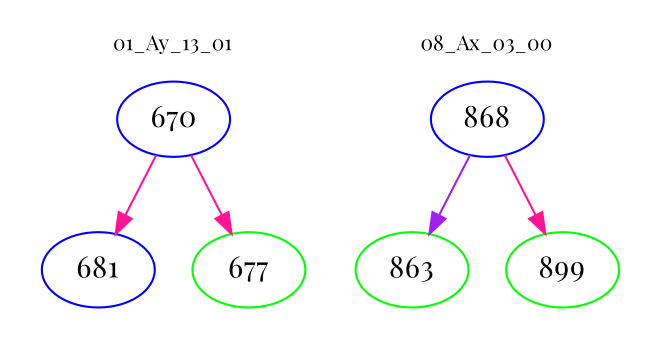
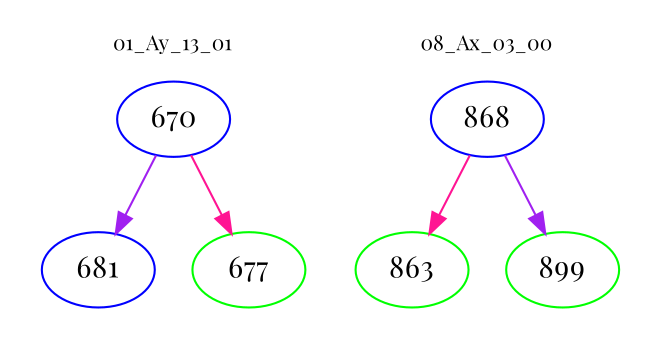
(141, 185) -> (141, 185)
(455, 185) -> (455, 185)
(520, 185) -> (520, 185)
